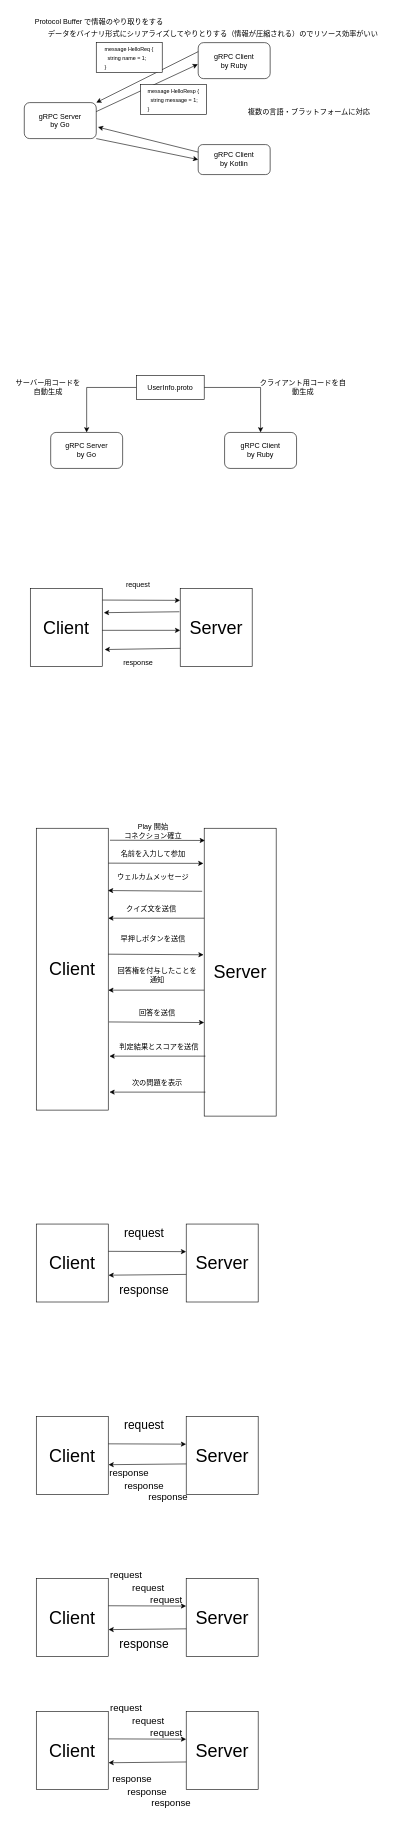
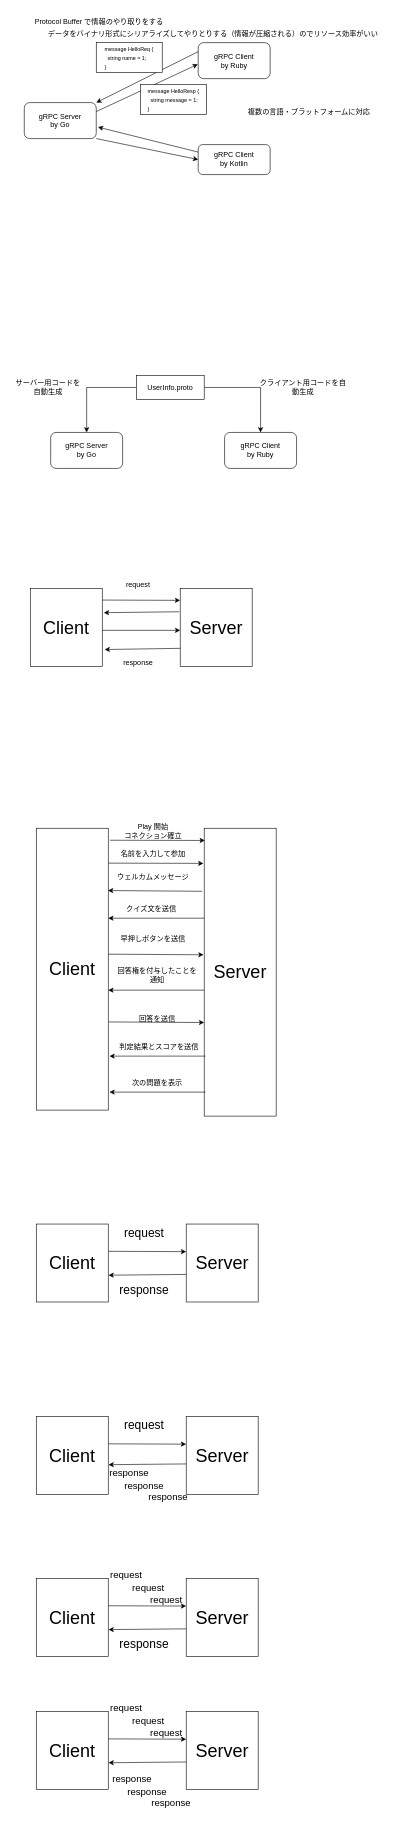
(158, 1013) -> (158, 1019)
